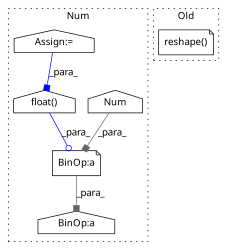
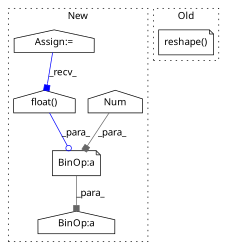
(78, 16) -> (78, 16)
(64, 73) -> (63, 73)
